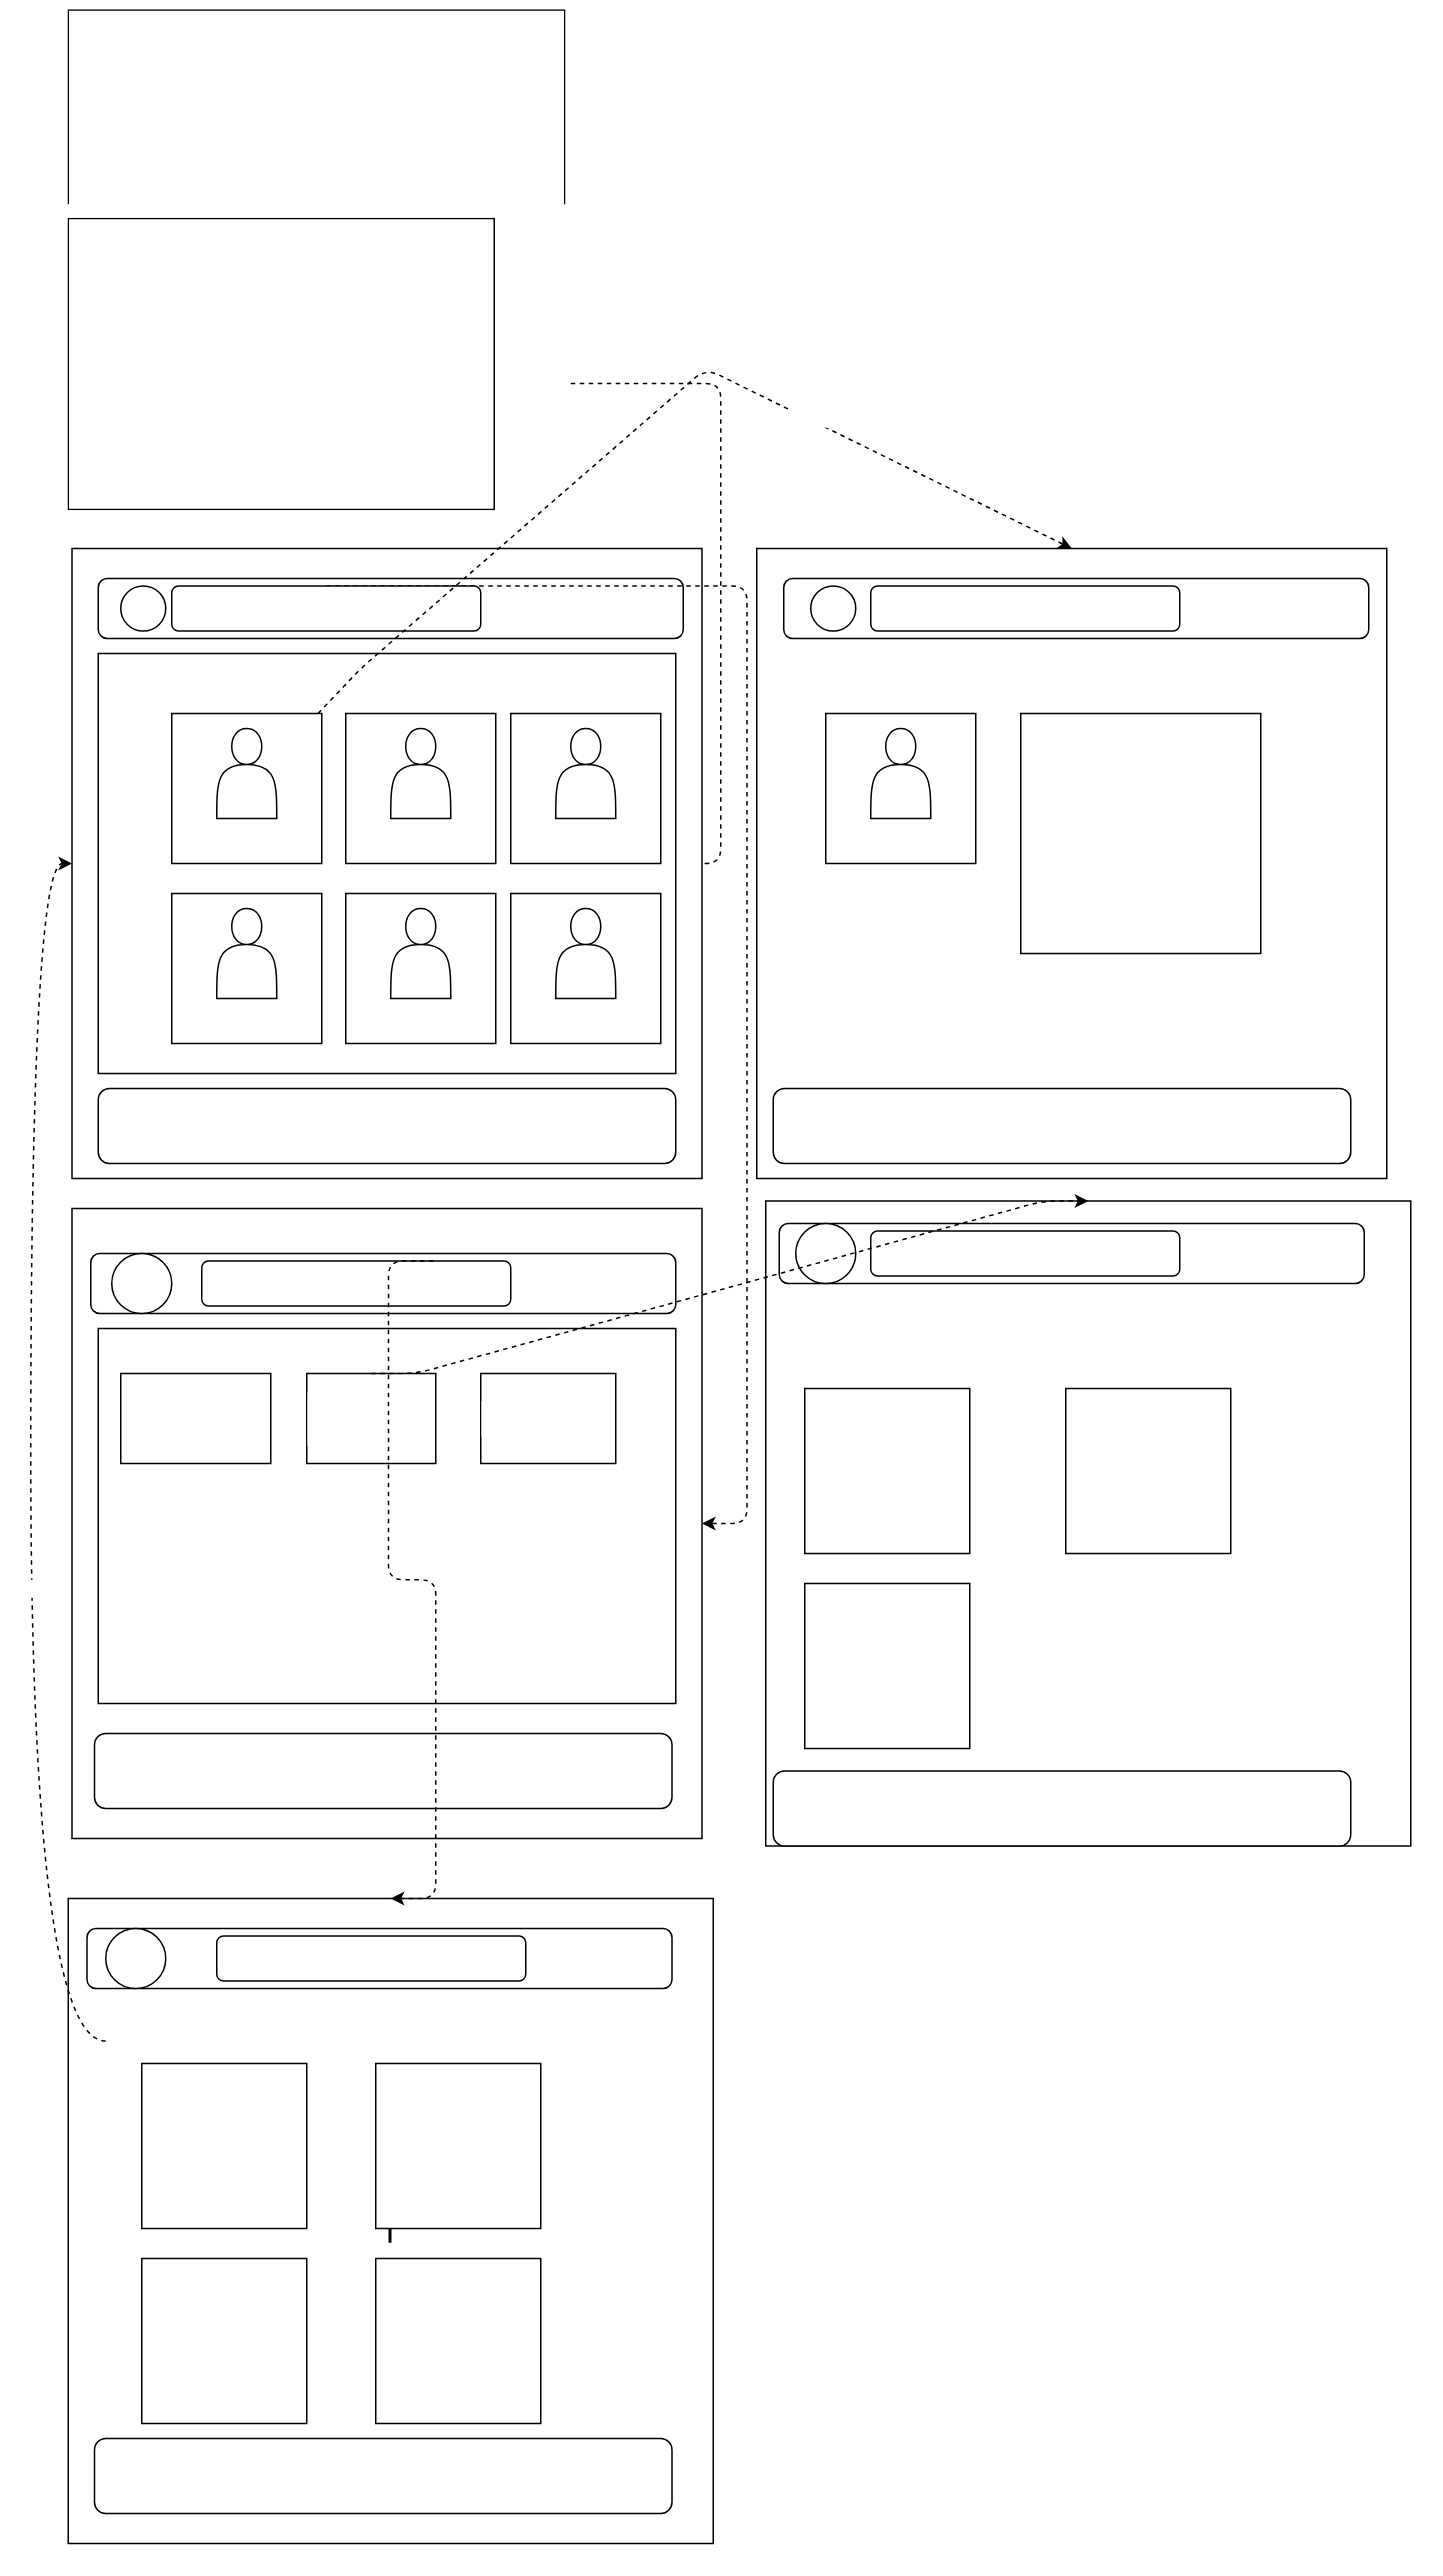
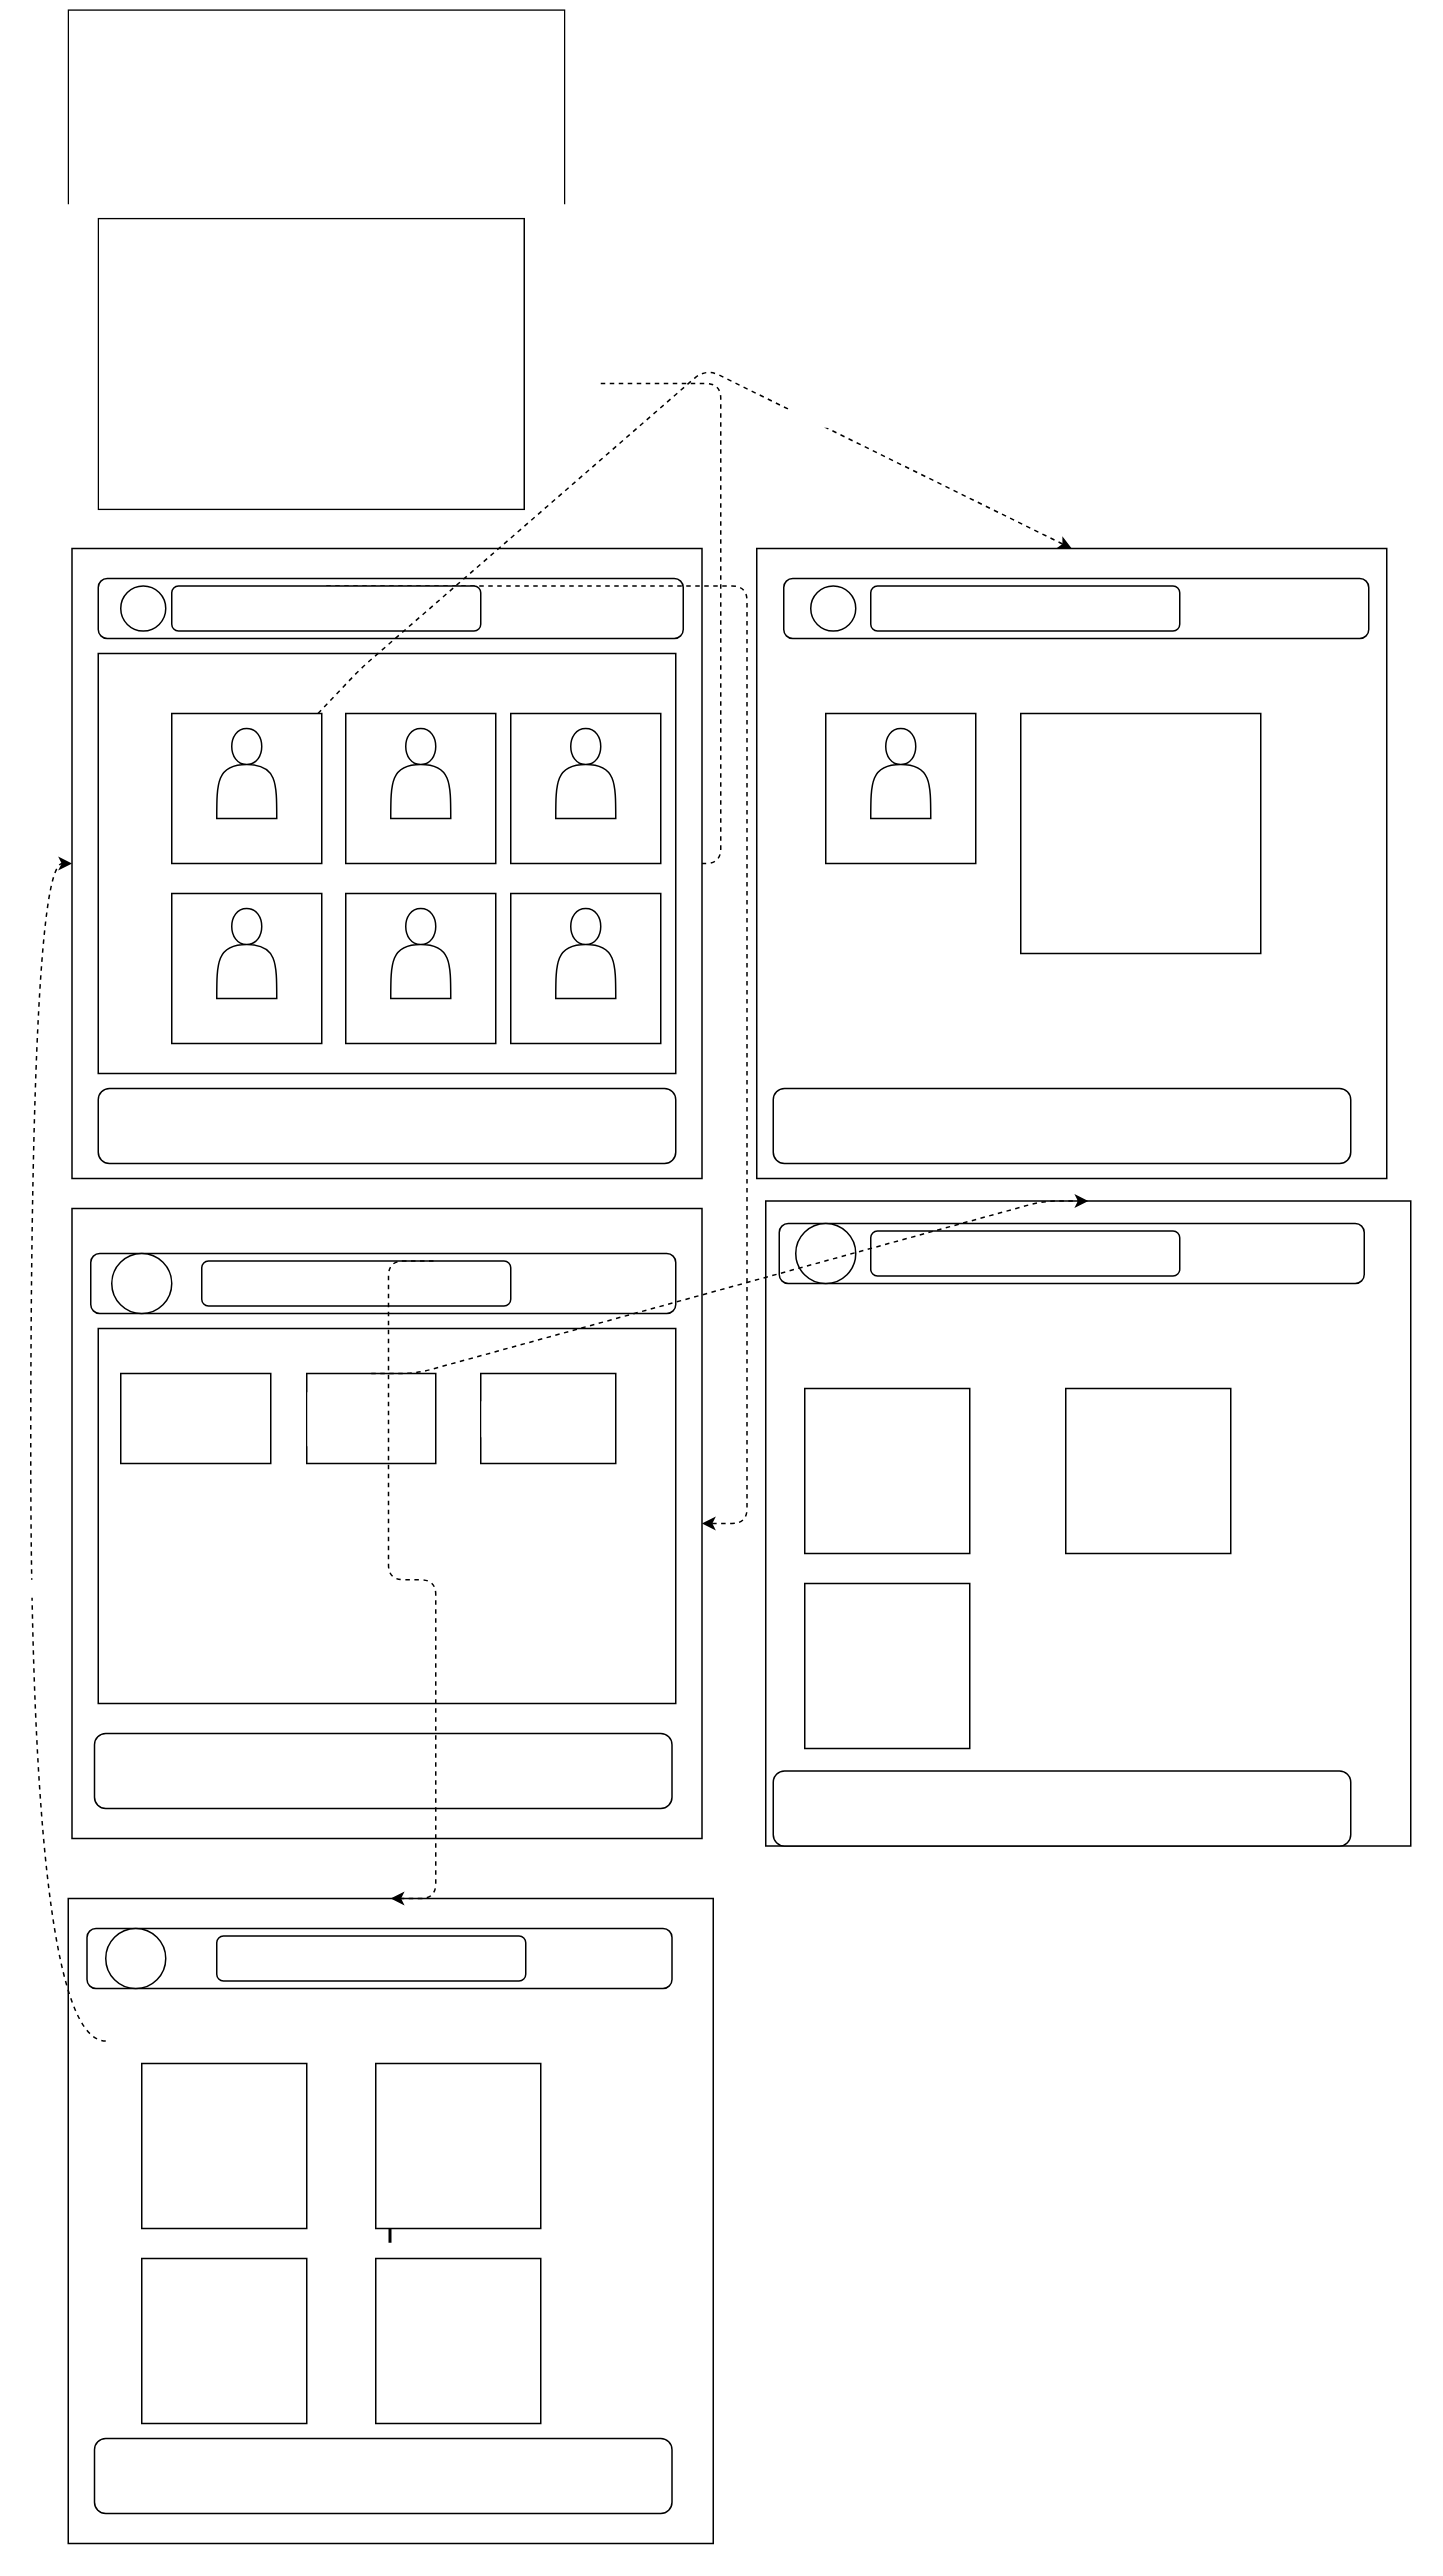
(316, 383) -> (346, 383)
